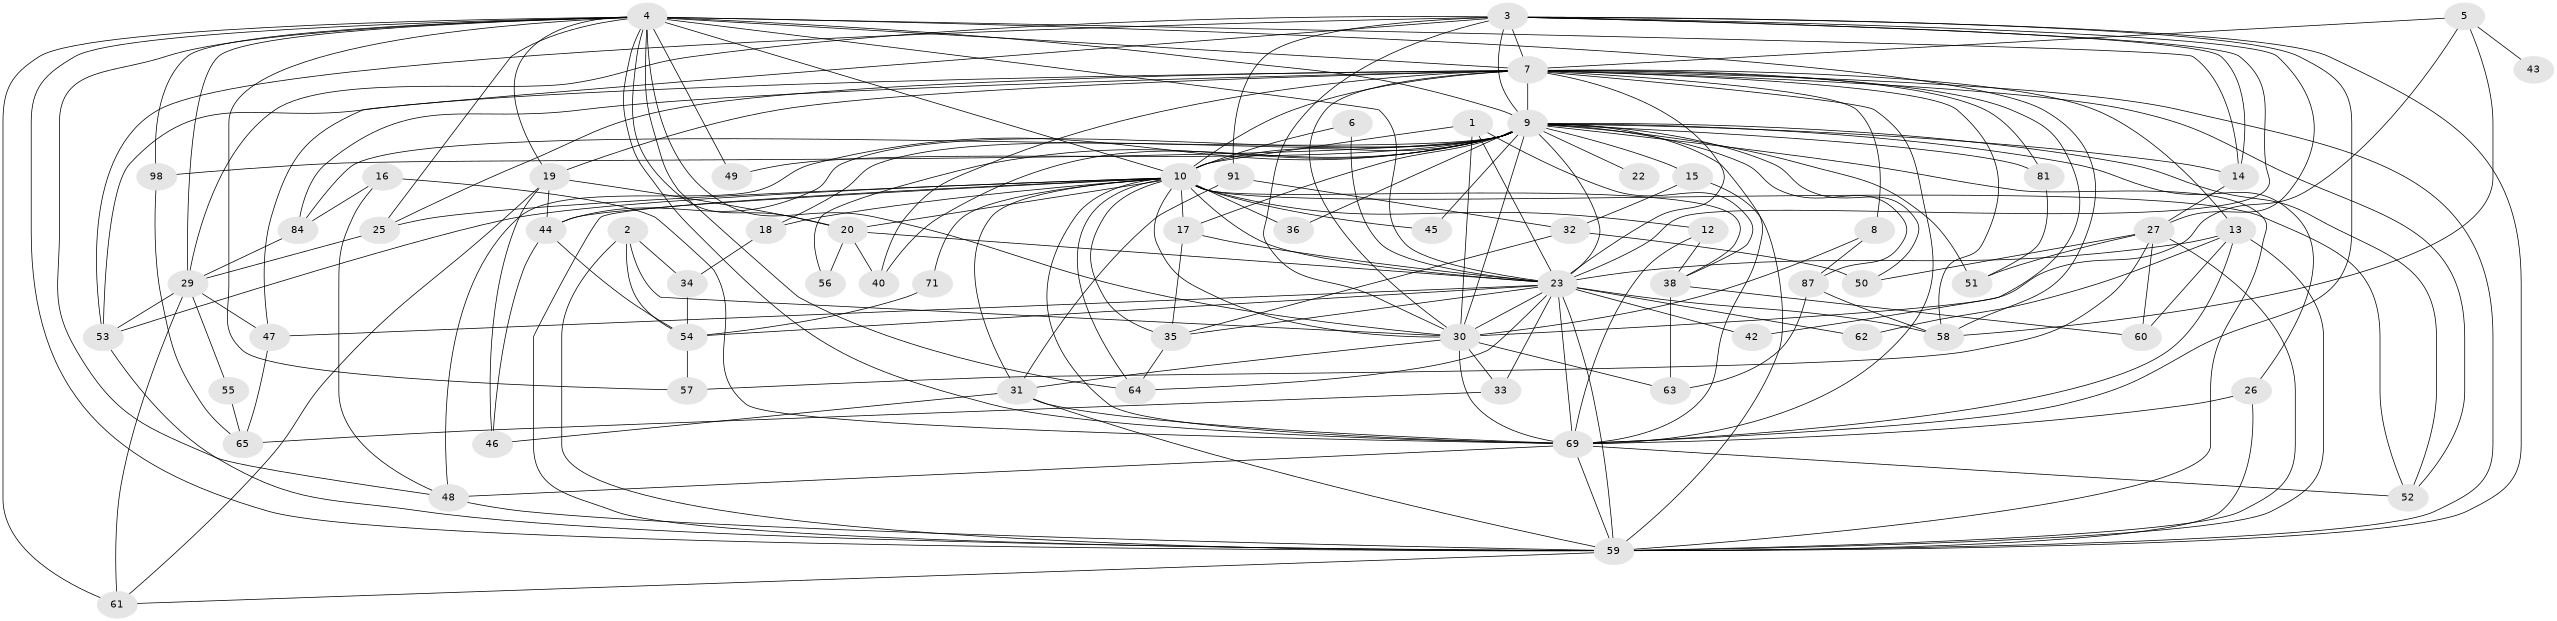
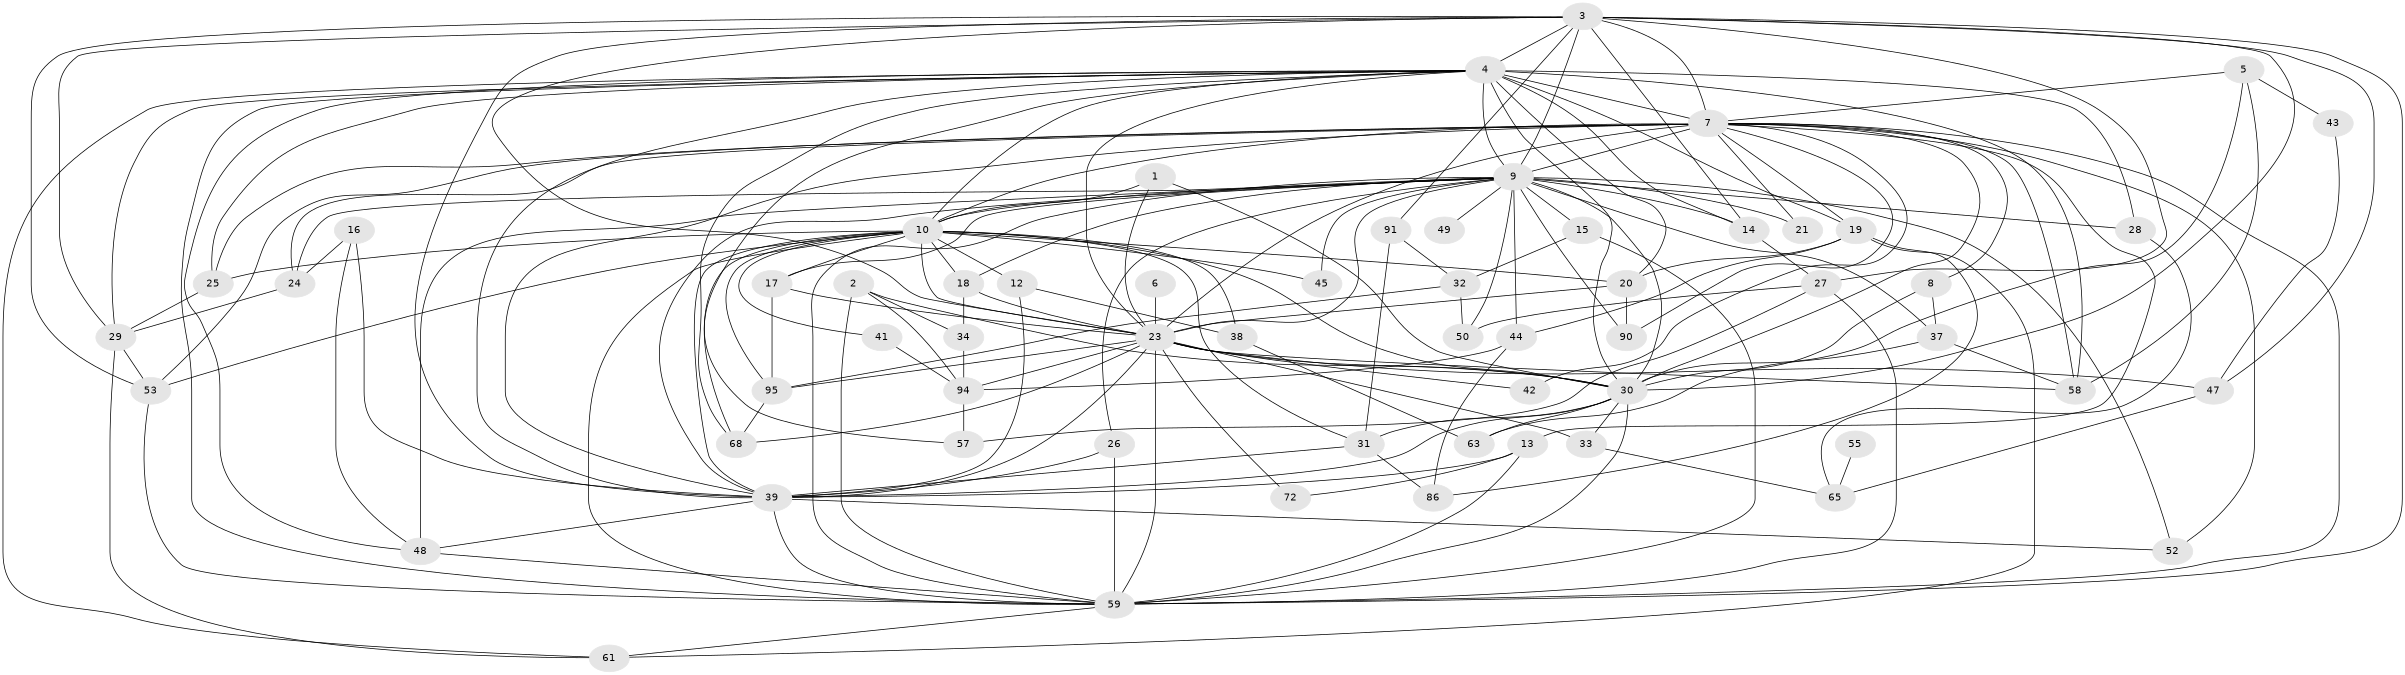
(688, 93) -> (1534, 43)
(1295, 137) -> none
(157, 177) -> (2136, 230)
(1639, 177) -> none
(2044, 177) -> (1803, 230)
(1617, 191) -> none
(861, 194) -> none
(1931, 195) -> none
(298, 230) -> (295, 284)
(1294, 230) -> none
(1913, 261) -> (1053, 316)
(826, 284) -> none
(879, 284) -> (1627, 337)
(933, 284) -> (882, 337)
(1809, 284) -> (1937, 337)
(1972, 284) -> none
(233, 313) -> (2311, 261)
(208, 337) -> none
(687, 337) -> (964, 391)
(1171, 337) -> (772, 391)
(1862, 337) -> (1291, 498)
(2141, 337) -> none
(1135, 391) -> (736, 444)
(493, 444) -> (1433, 498)
(1573, 444) -> (772, 498)
(1312, 481) -> (1414, 555)
